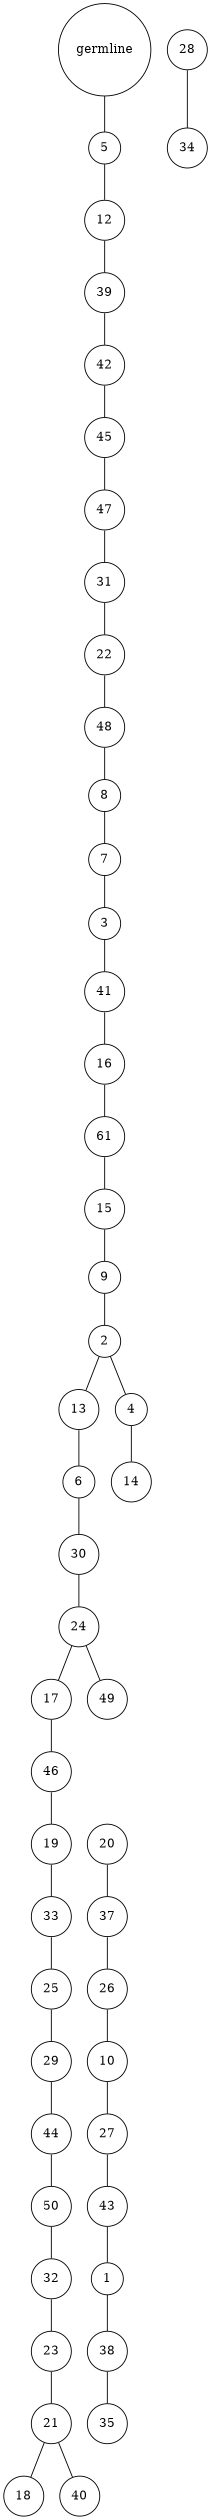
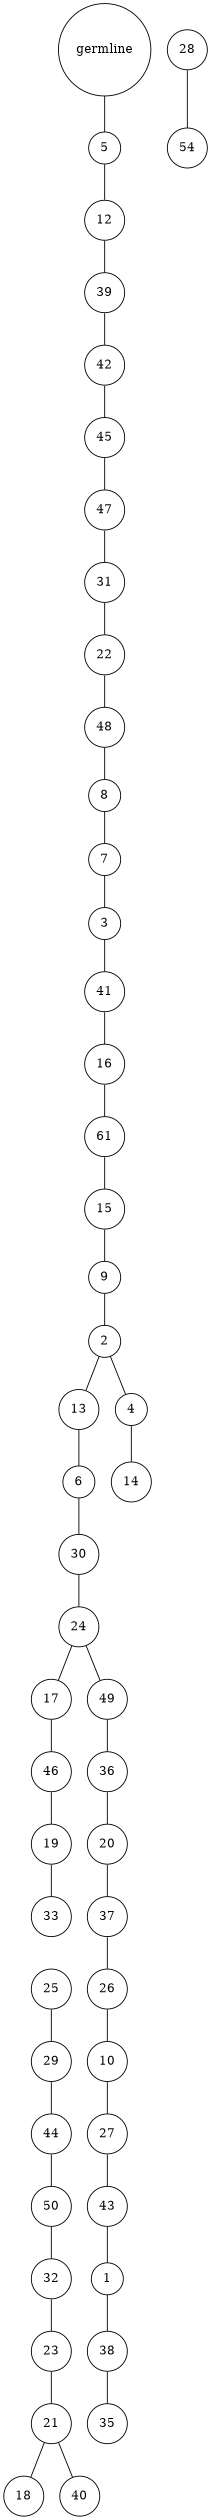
(187, 148) -> (187, 148)
none -> (107, 1772)
(51, 1953) -> none
